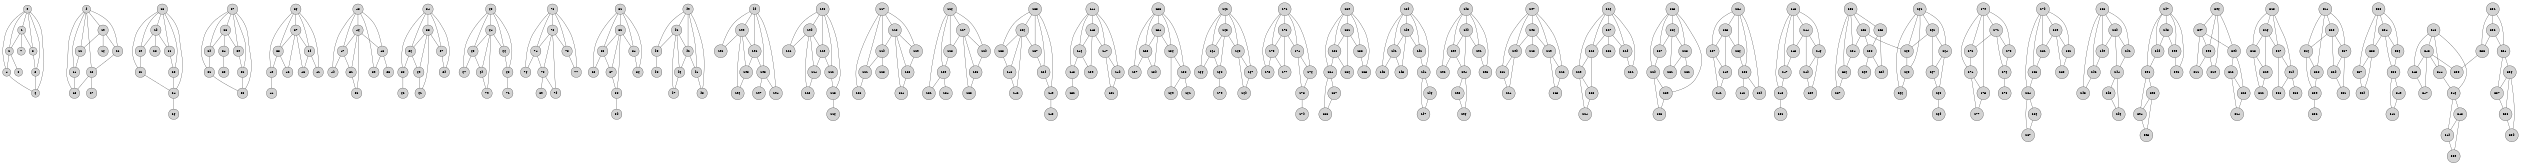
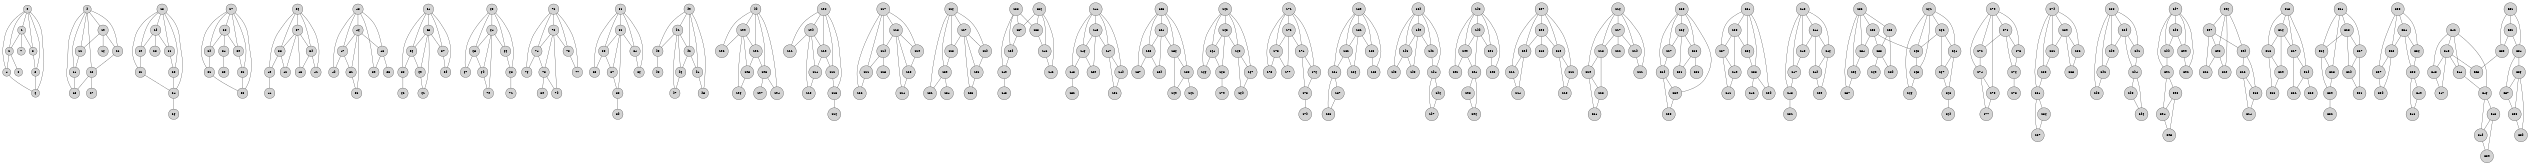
(1029, 20) -> none
